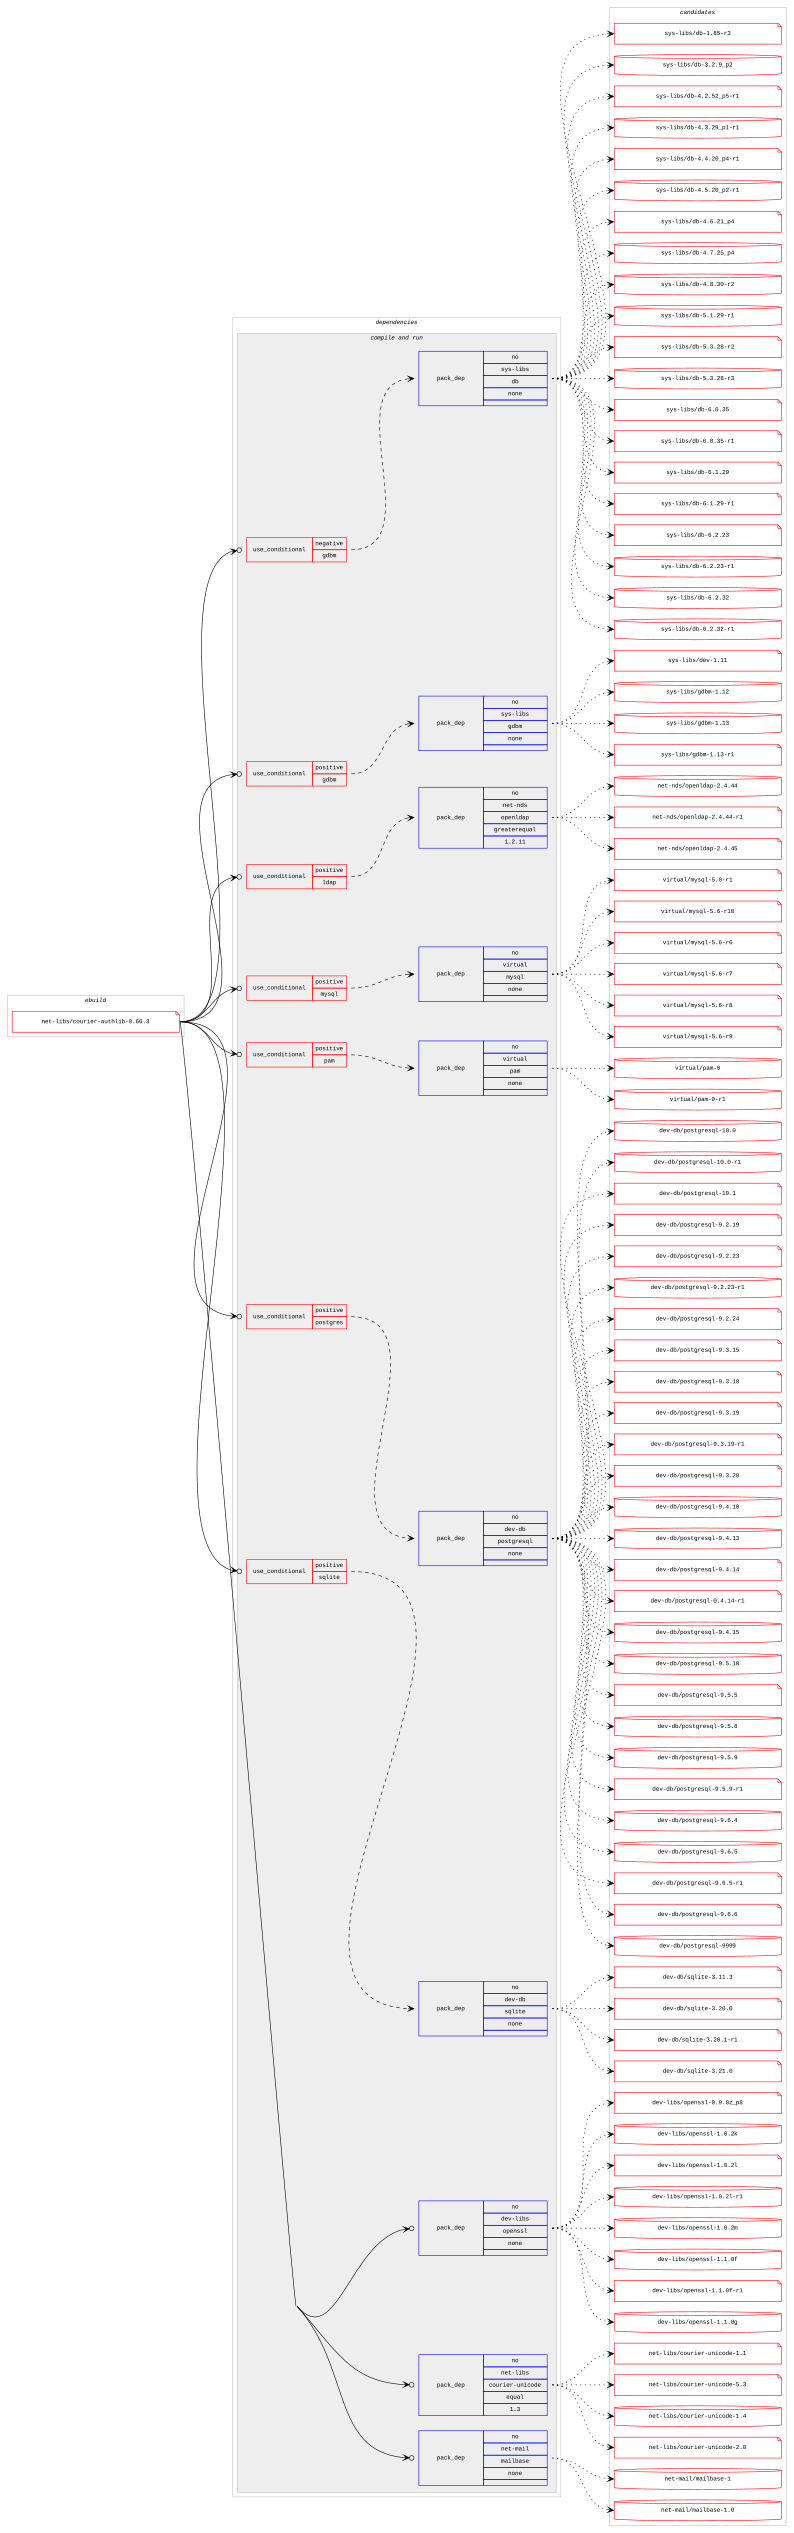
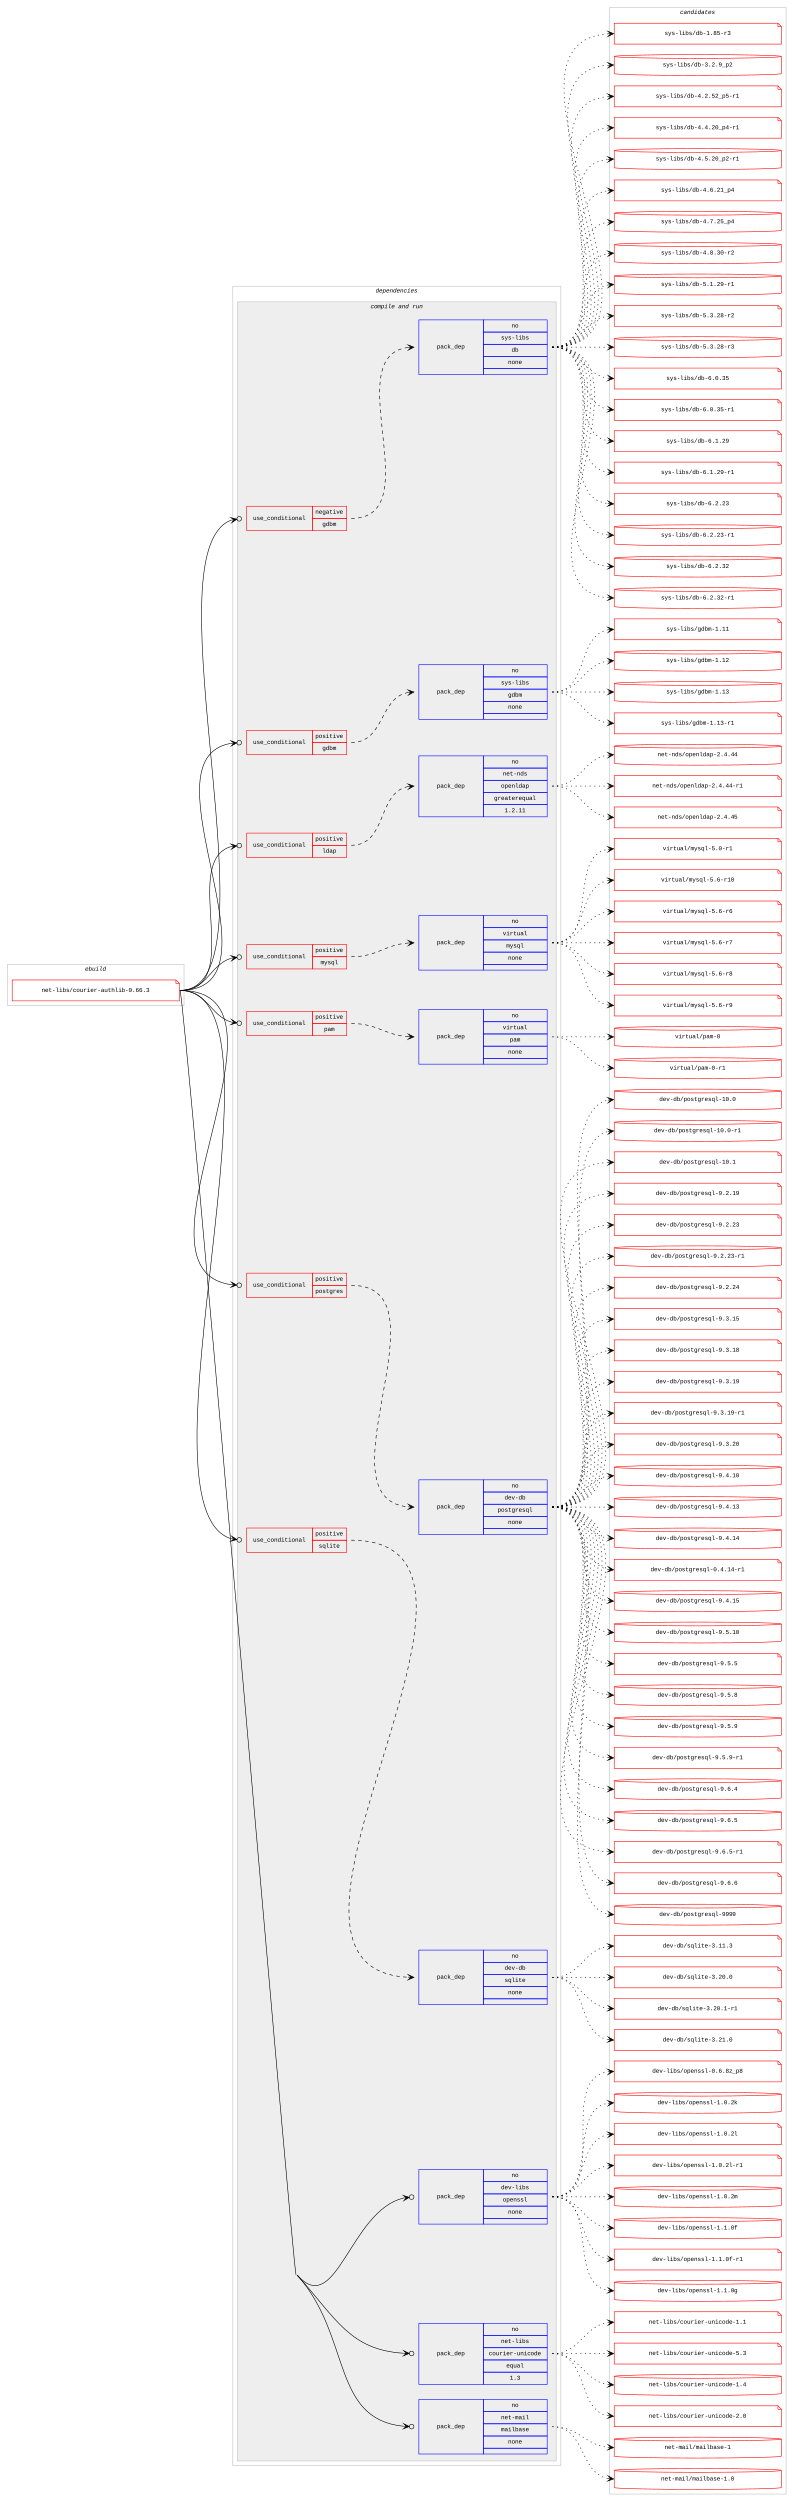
(698, 128) -> none
(698, 661) -> (698, 629)
(698, 1570) -> (698, 1538)
(698, 2103) -> (698, 2071)
(698, 2197) -> (698, 2165)
